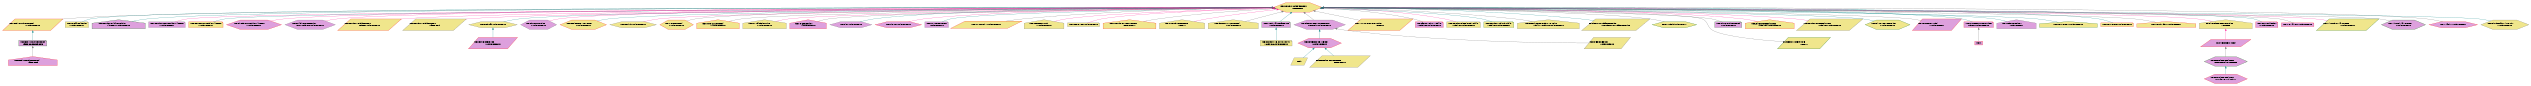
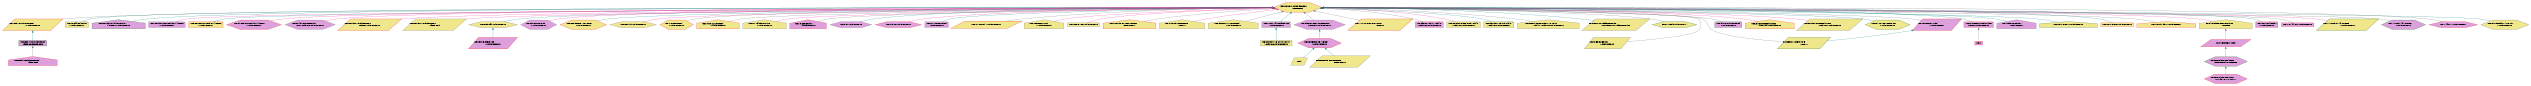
none -> (1869, 36)
(1463, 40) -> (1554, 12)
